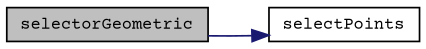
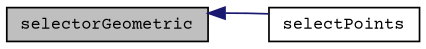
(230, 36) -> (247, 13)
